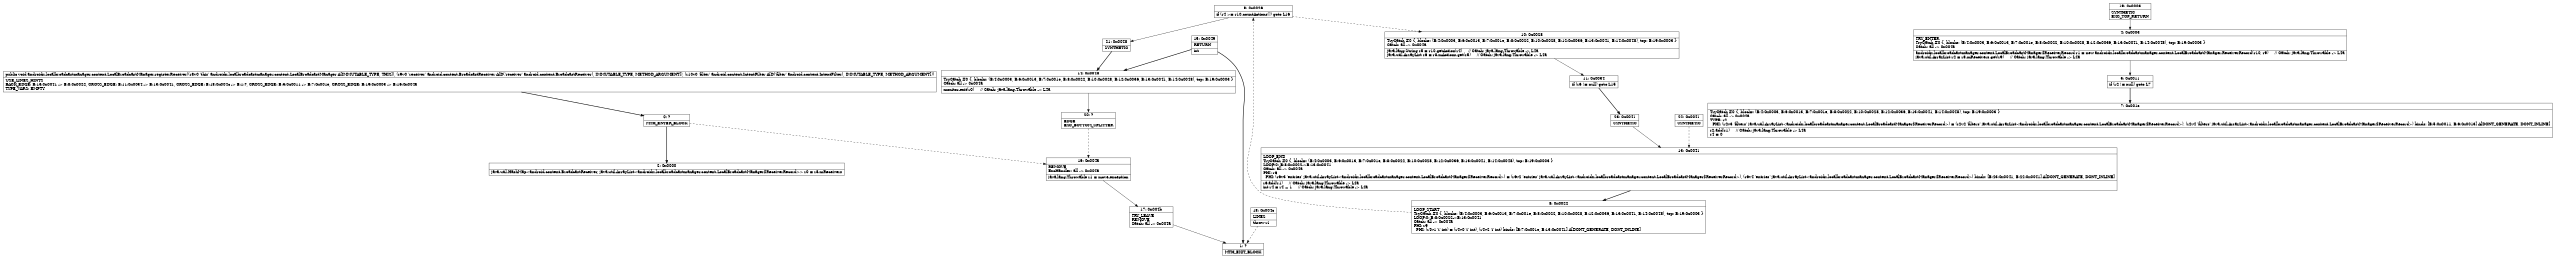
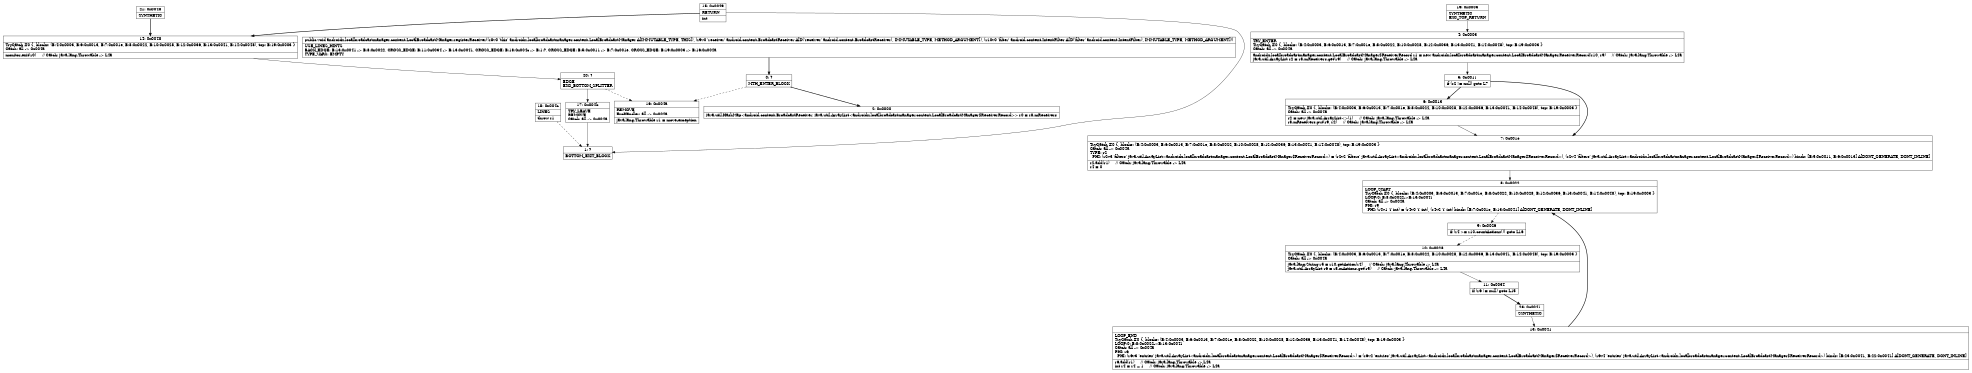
(1181, 29) -> none
none -> (1433, 112)
(1689, 120) -> none
(1243, 141) -> (1204, 97)
none -> (1510, 174)
(1119, 193) -> (588, 94)
(1243, 252) -> (588, 156)
